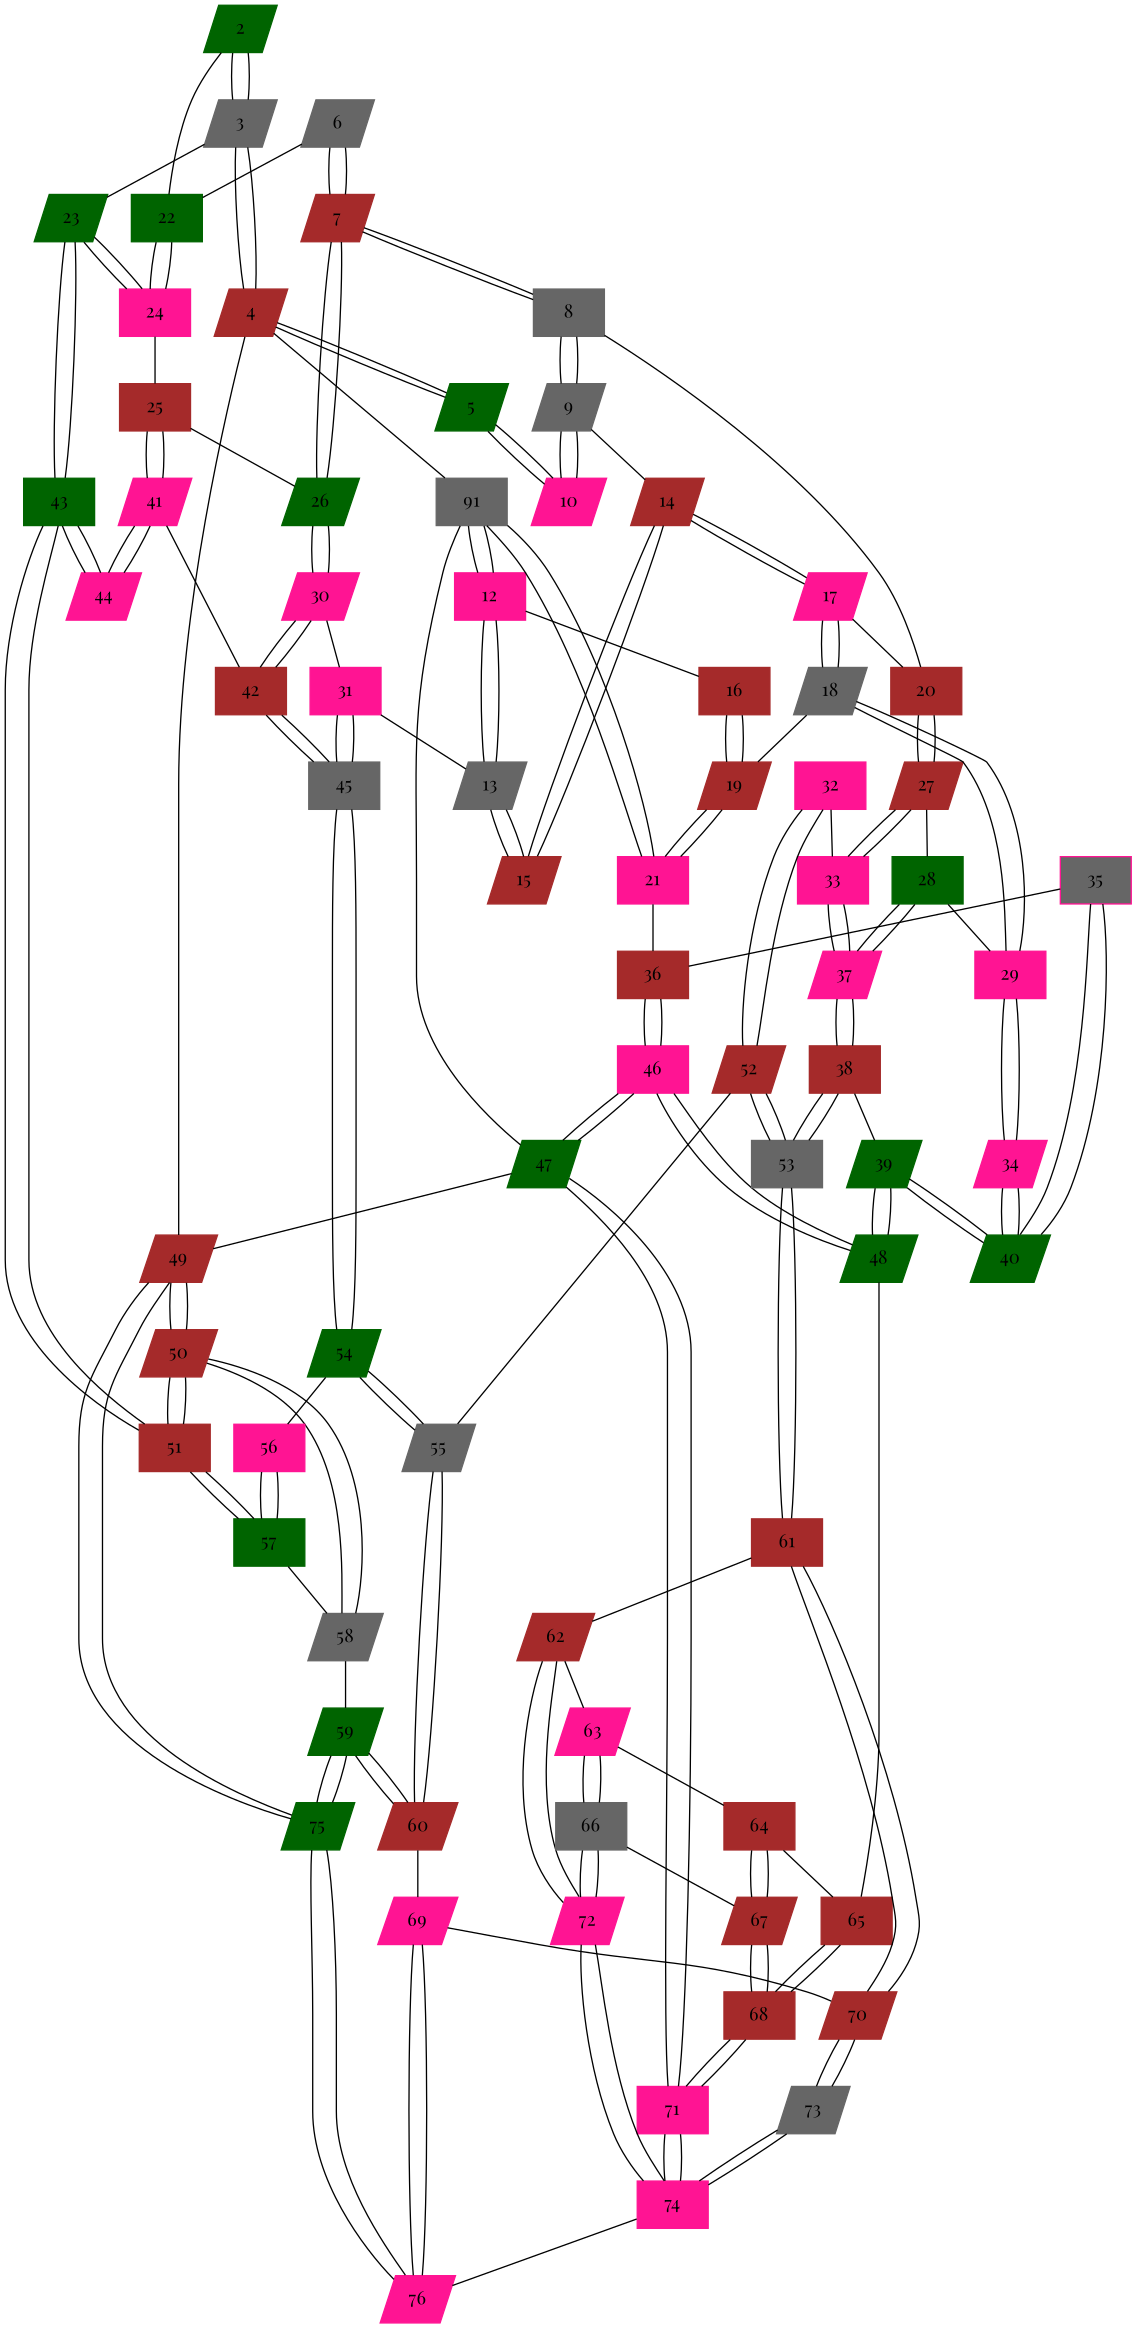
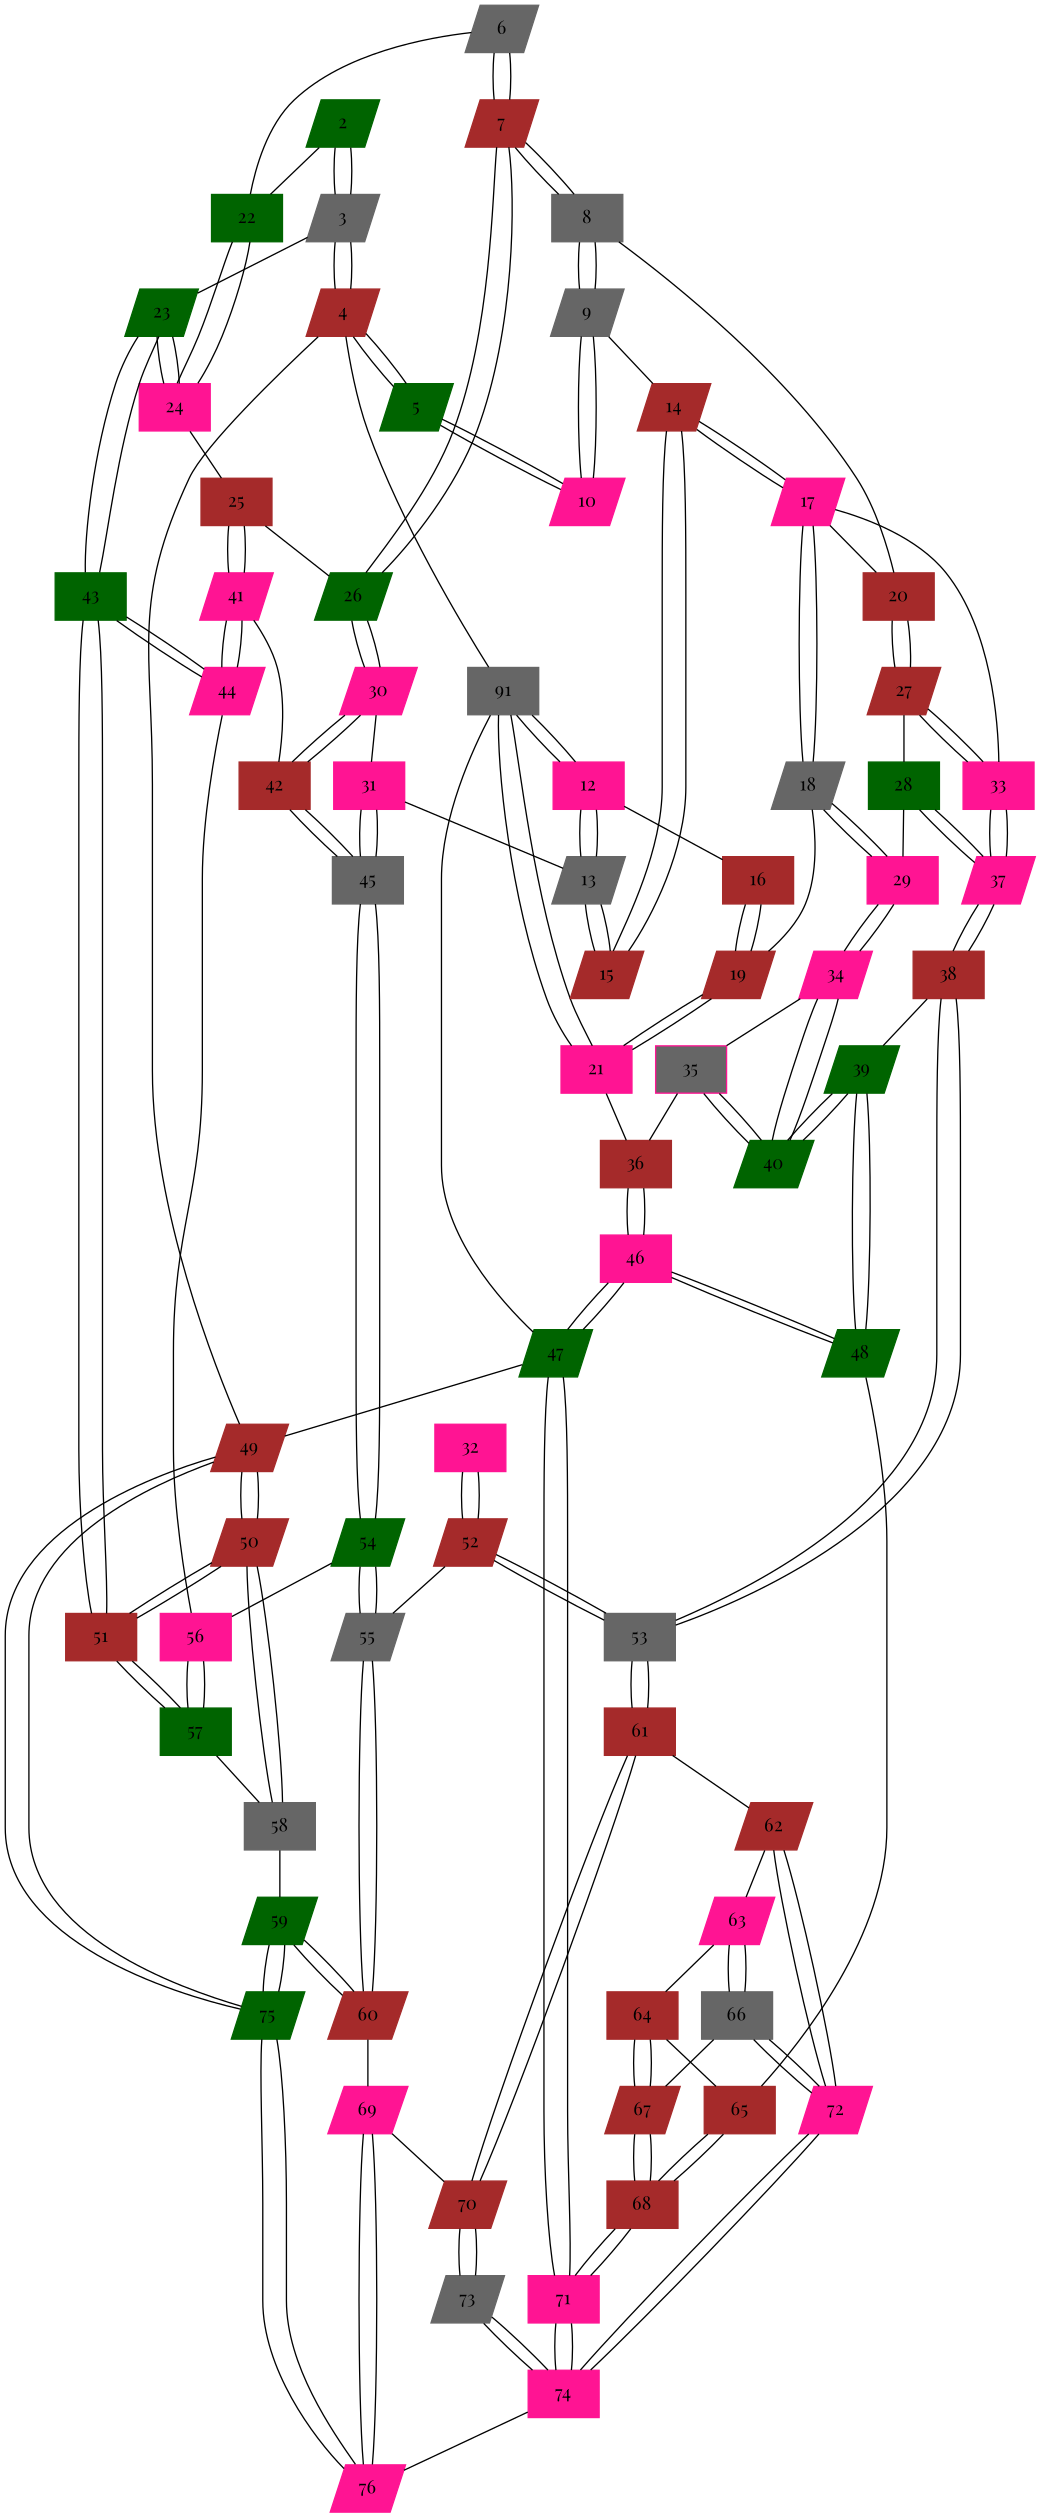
(832, 833) -> (965, 602)
none -> (763, 1022)
none -> (196, 1165)
(346, 1637) -> (280, 1826)
